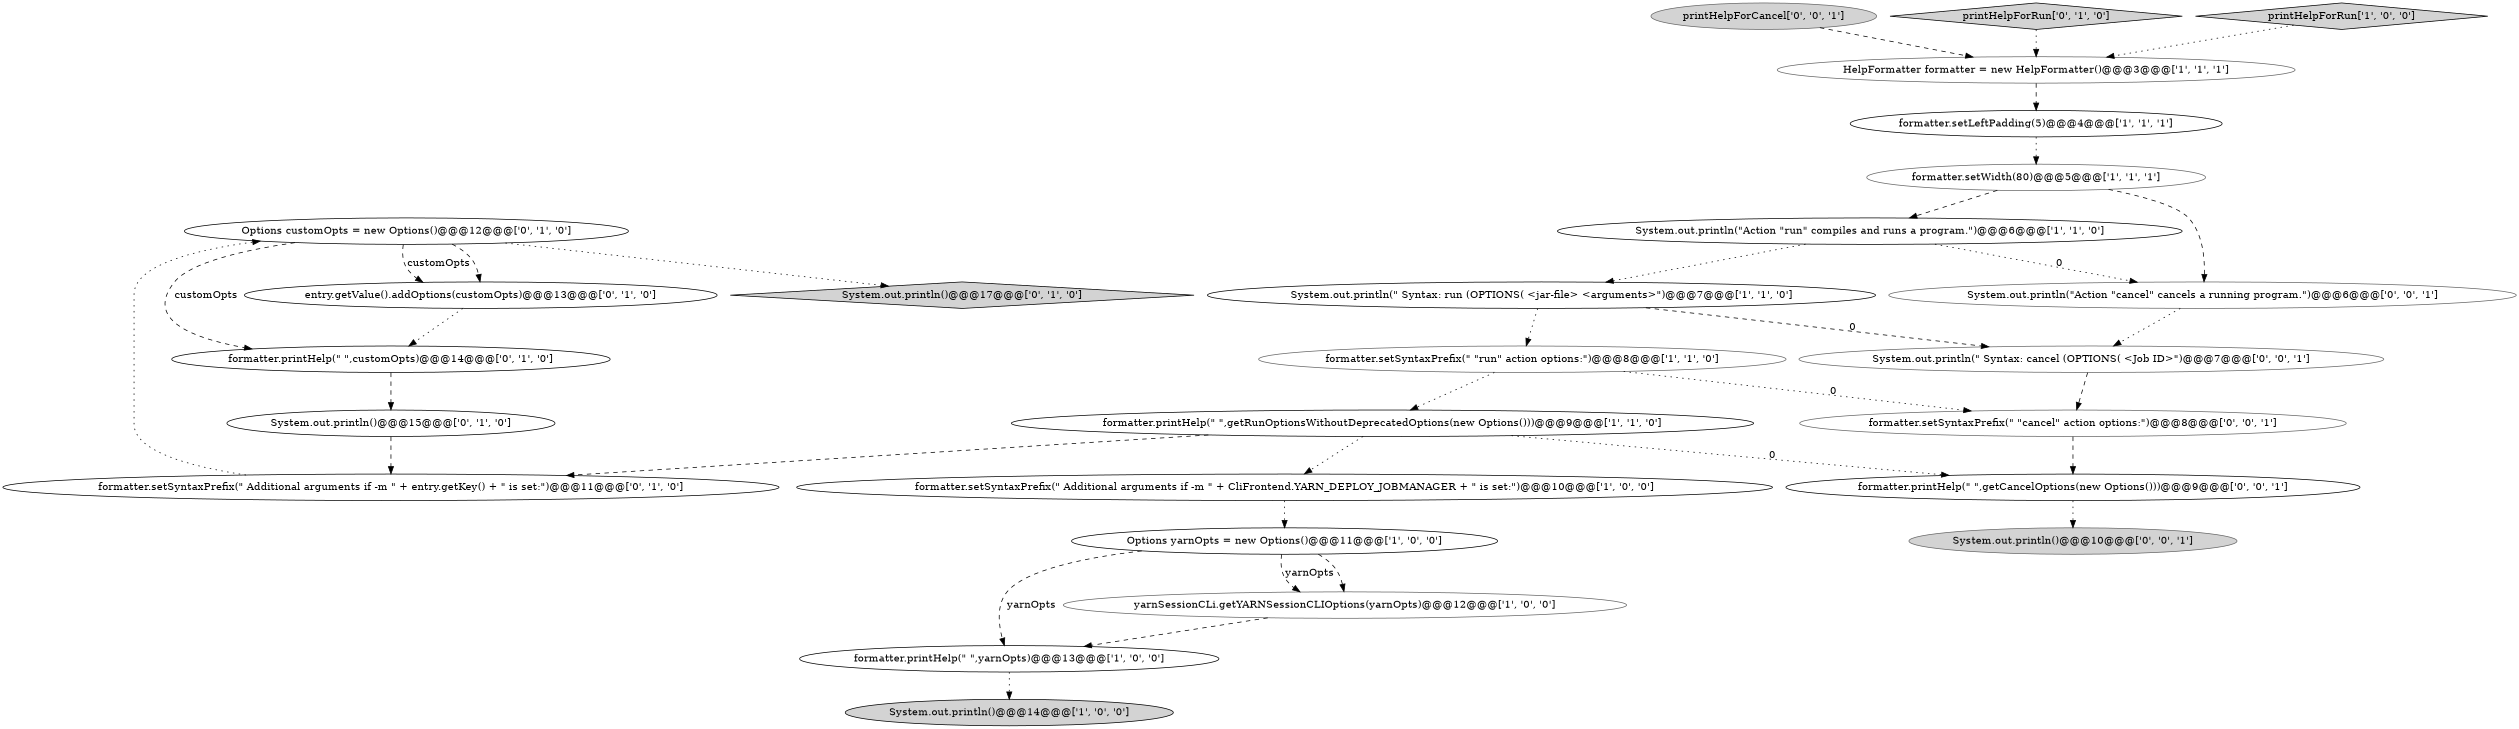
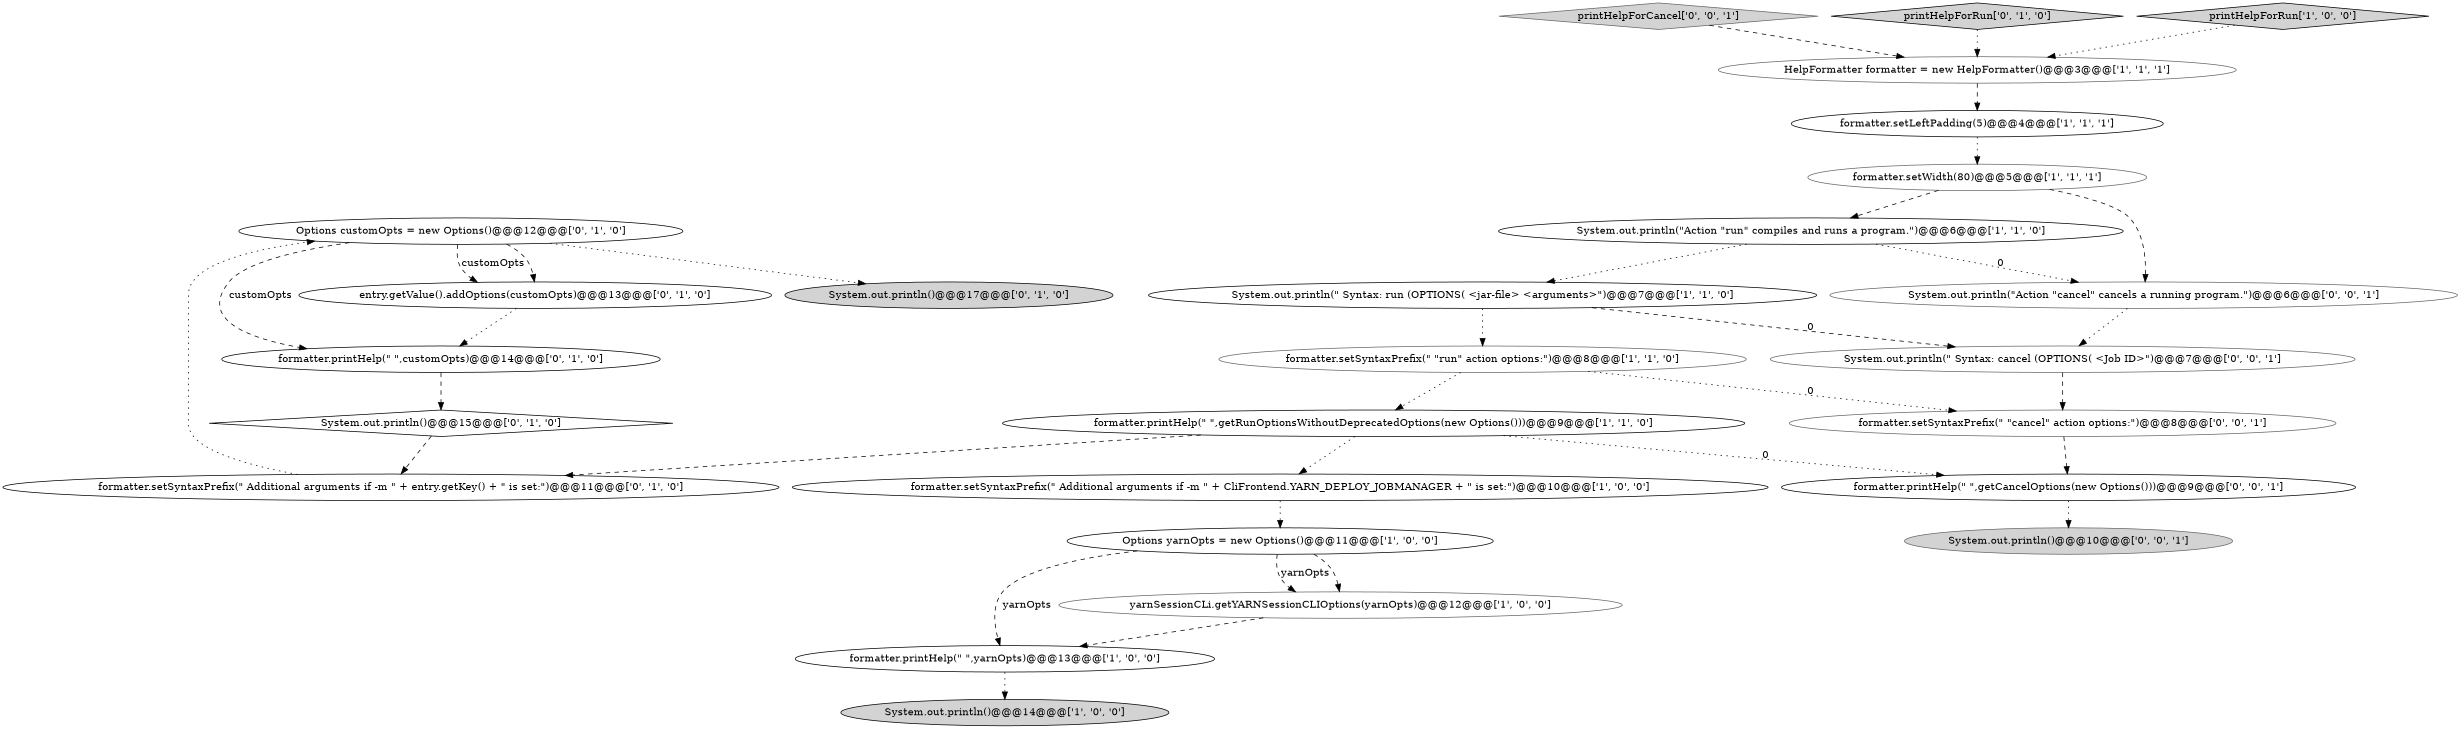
(1764, 16) -> (1659, 16)
(962, 295) -> (949, 295)
(391, 423) -> (441, 423)
